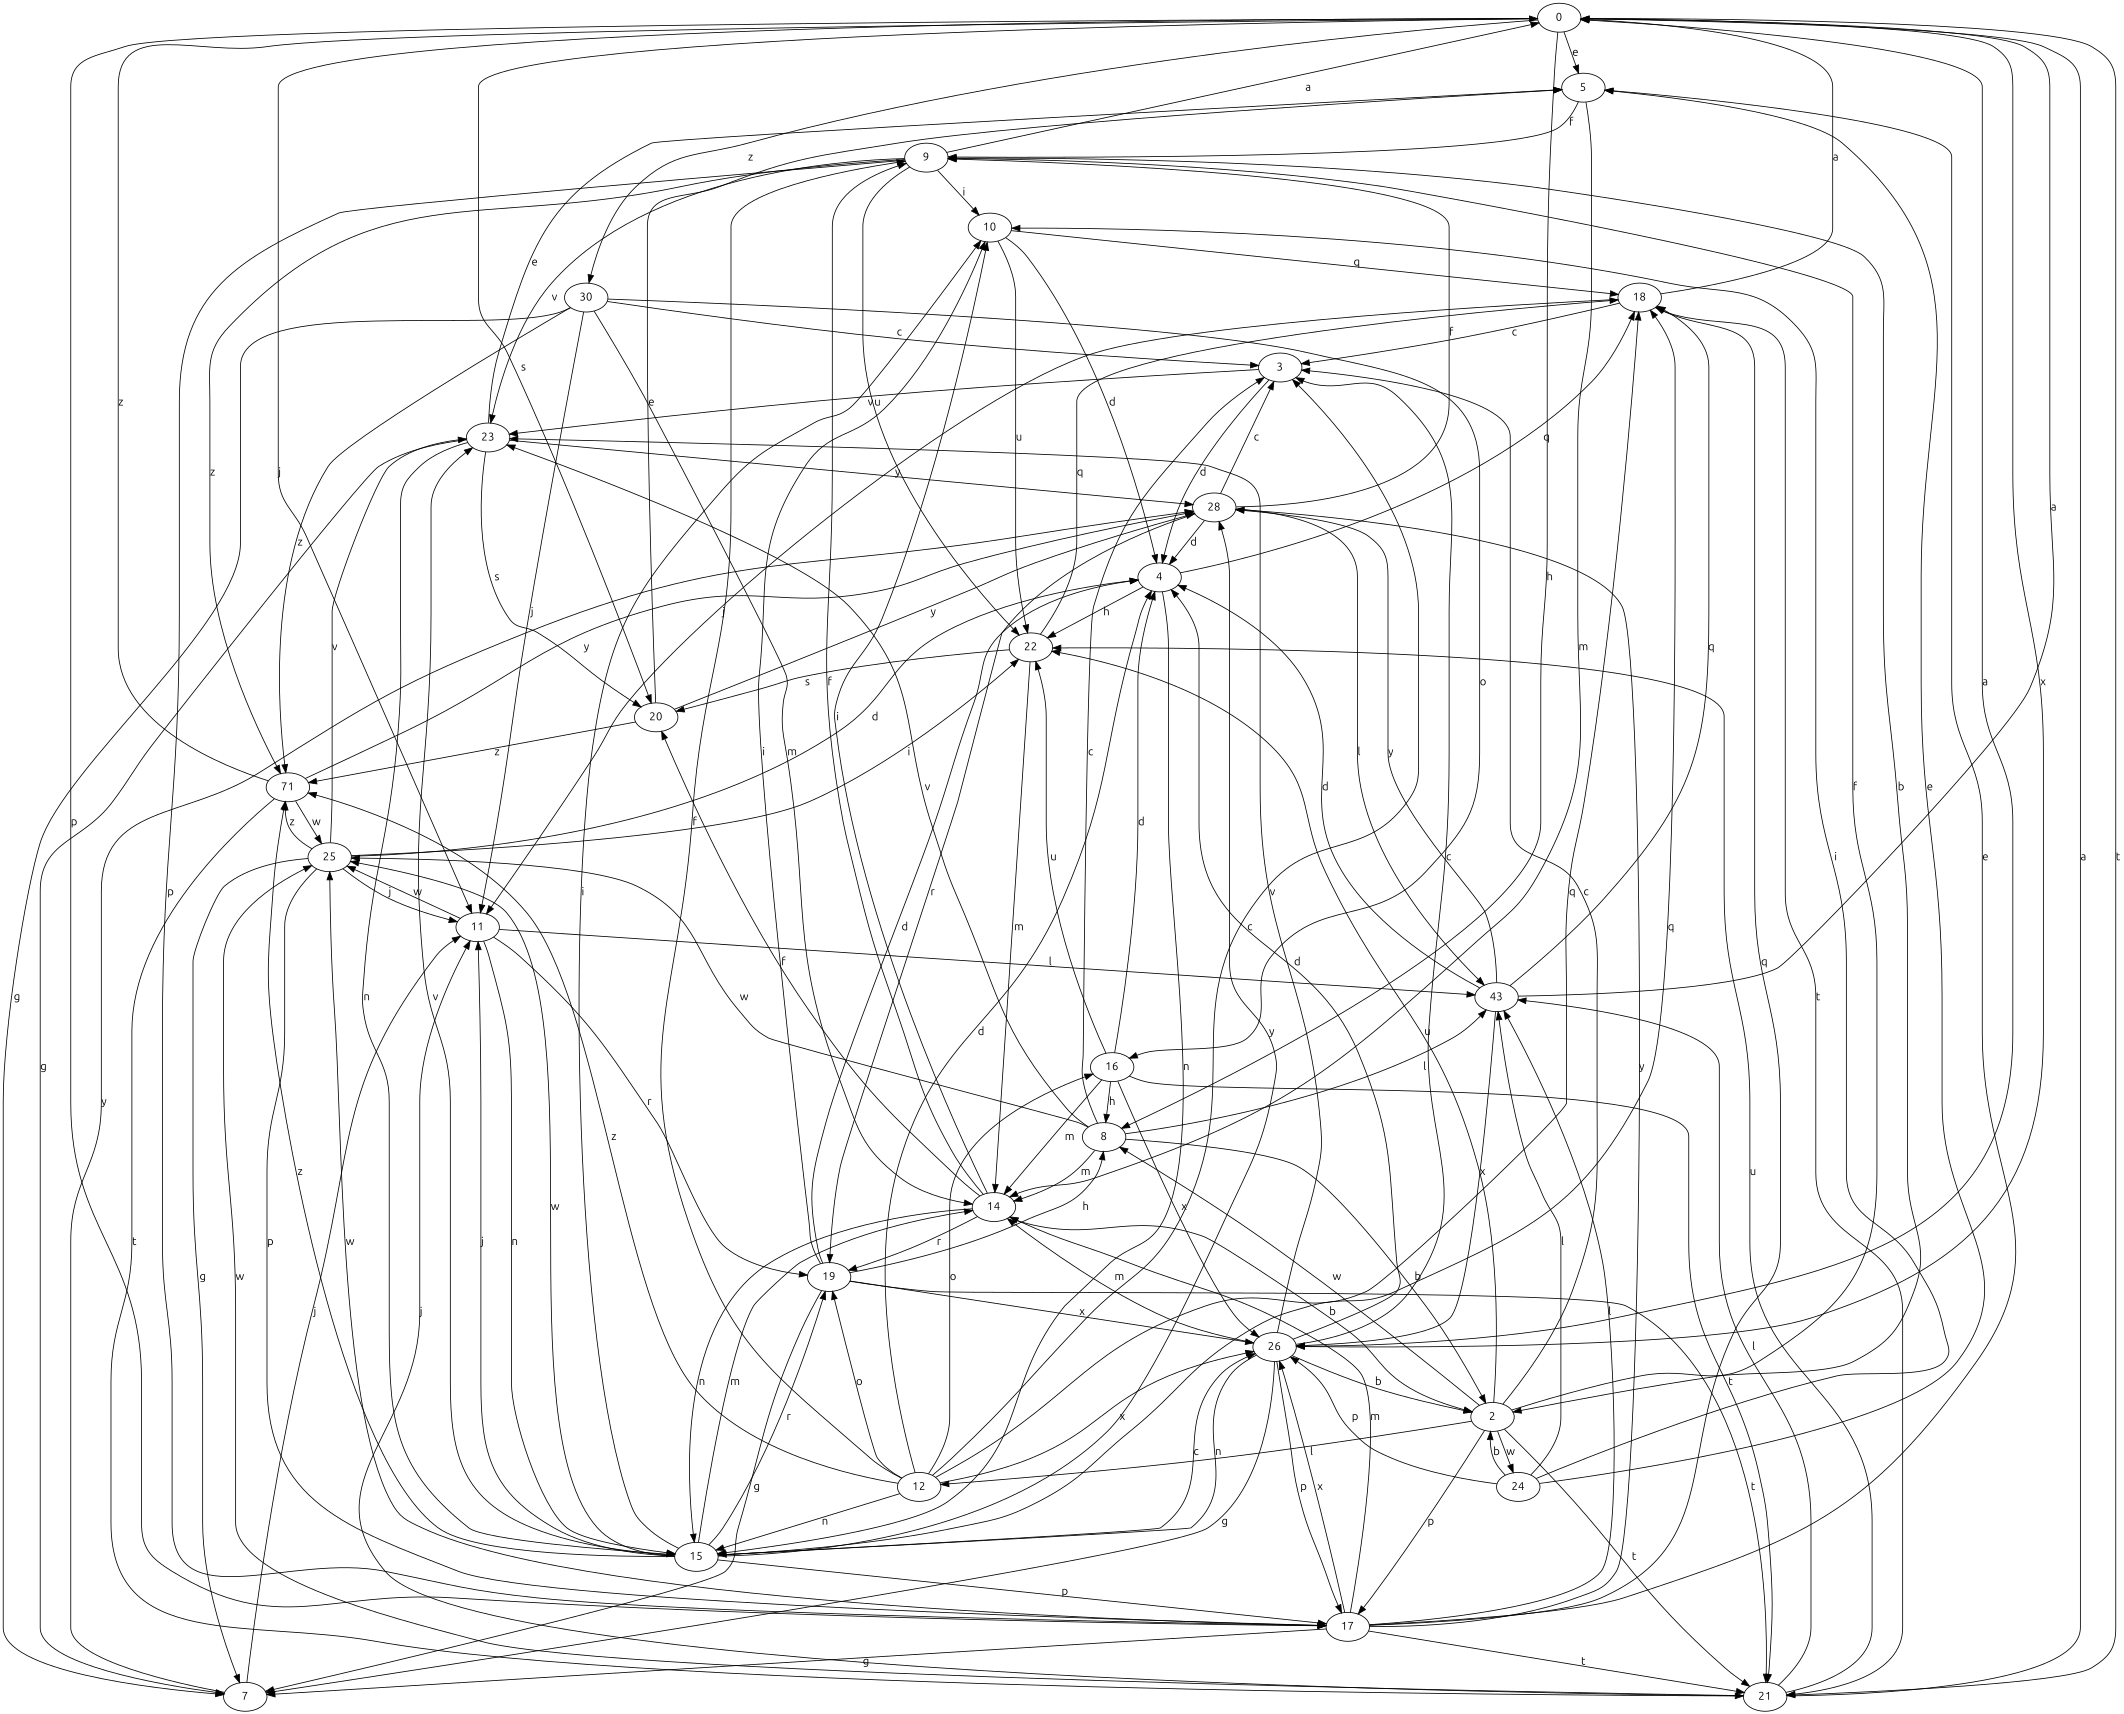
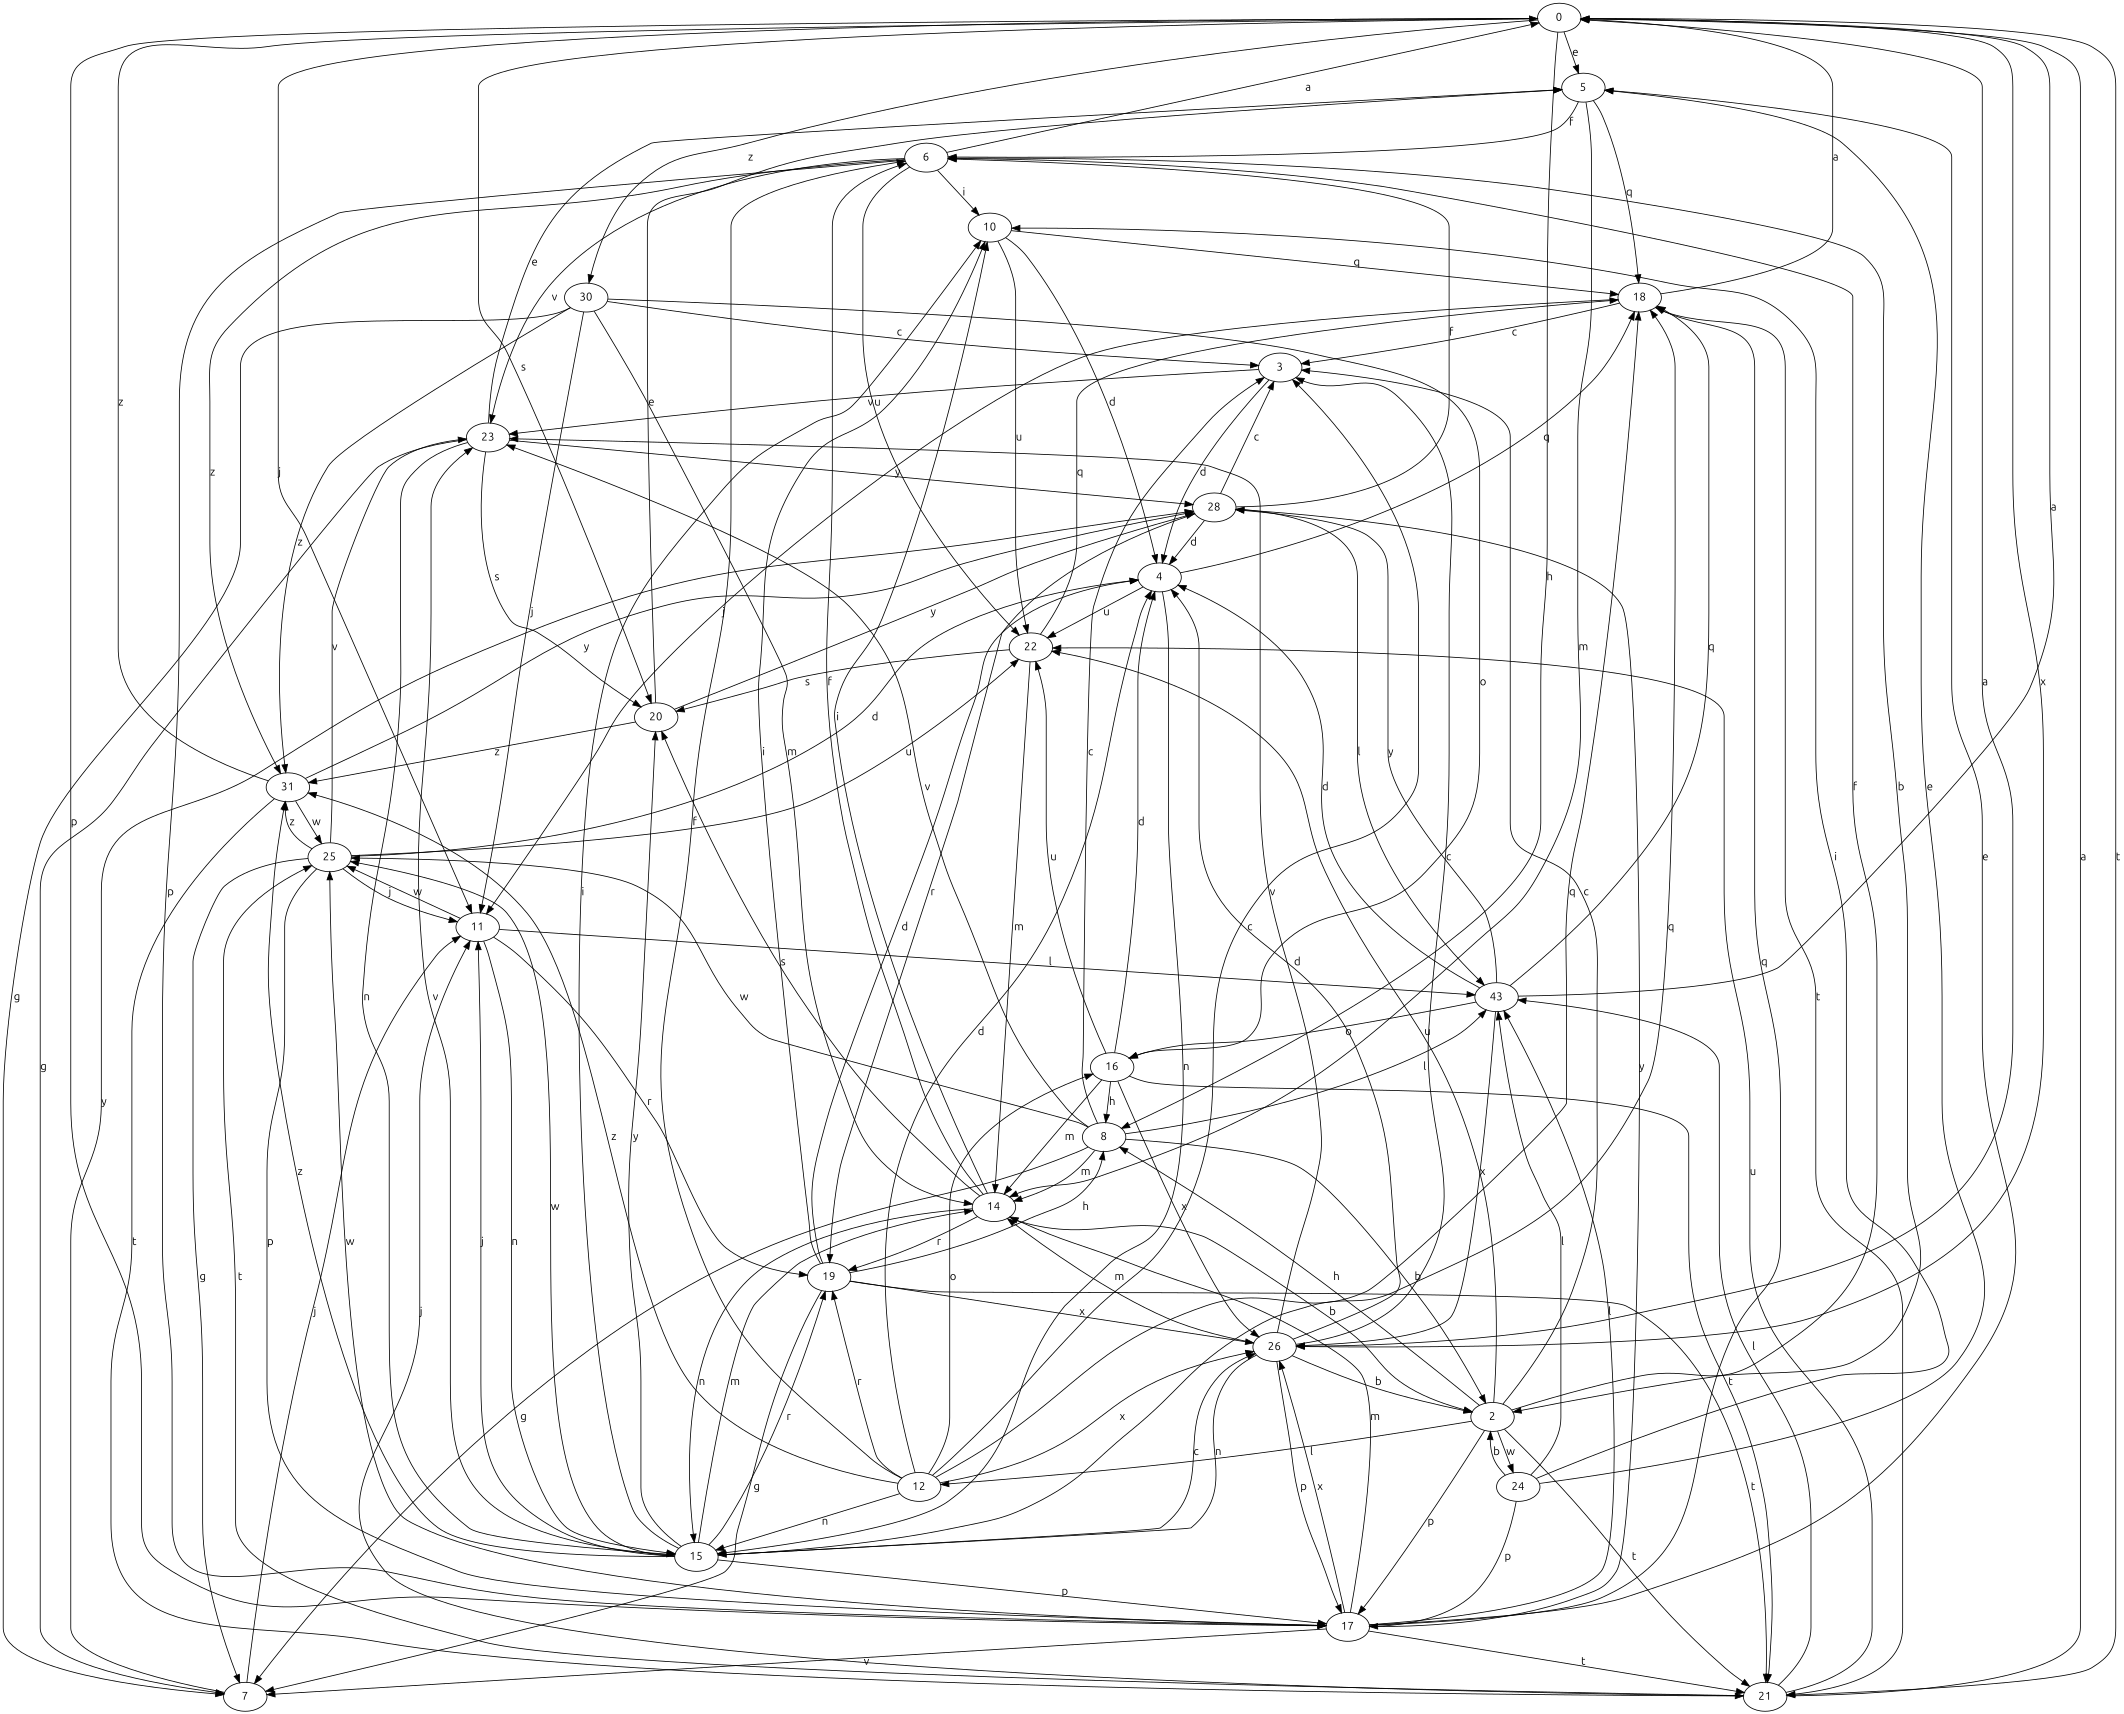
(926, 158) -> (926, 158)
none -> (1624, 185)
(1107, 612) -> (1107, 612)
(909, 752) -> (909, 752)
(288, 787) -> (288, 787)
(784, 962) -> (784, 962)
none -> (1324, 1030)
(1236, 1196) -> (630, 1151)
(240, 1277) -> (240, 1277)
(1337, 1277) -> (1337, 1277)
(860, 1382) -> (860, 1382)
(1378, 1452) -> (1473, 1594)
(862, 1598) -> (621, 1328)
(866, 1662) -> (866, 1662)
